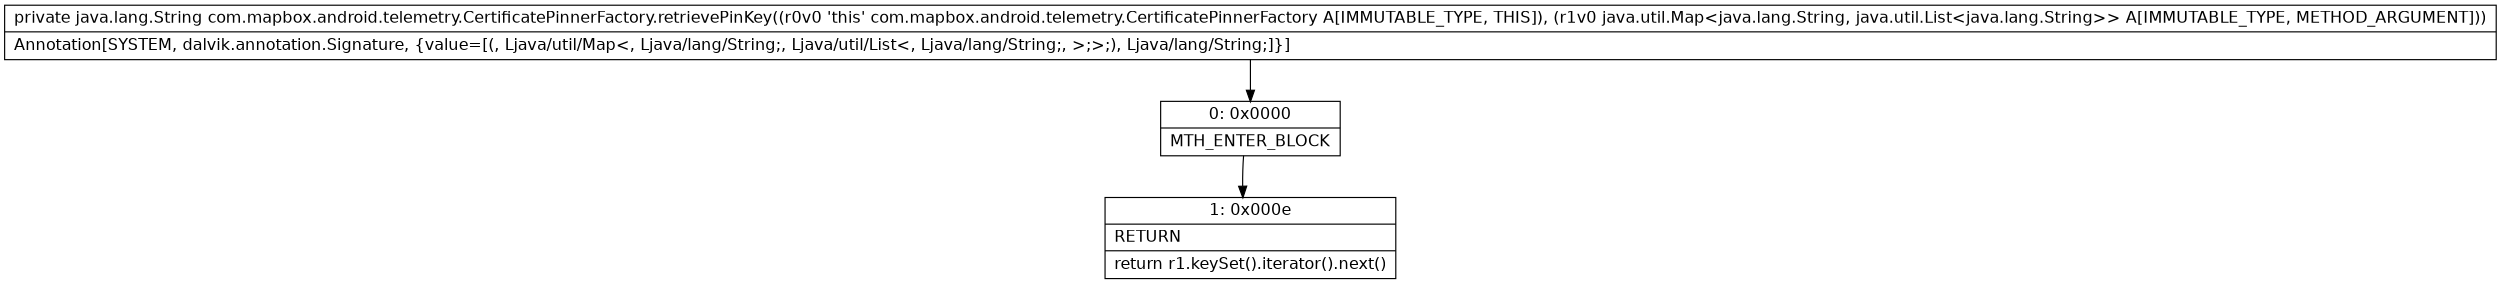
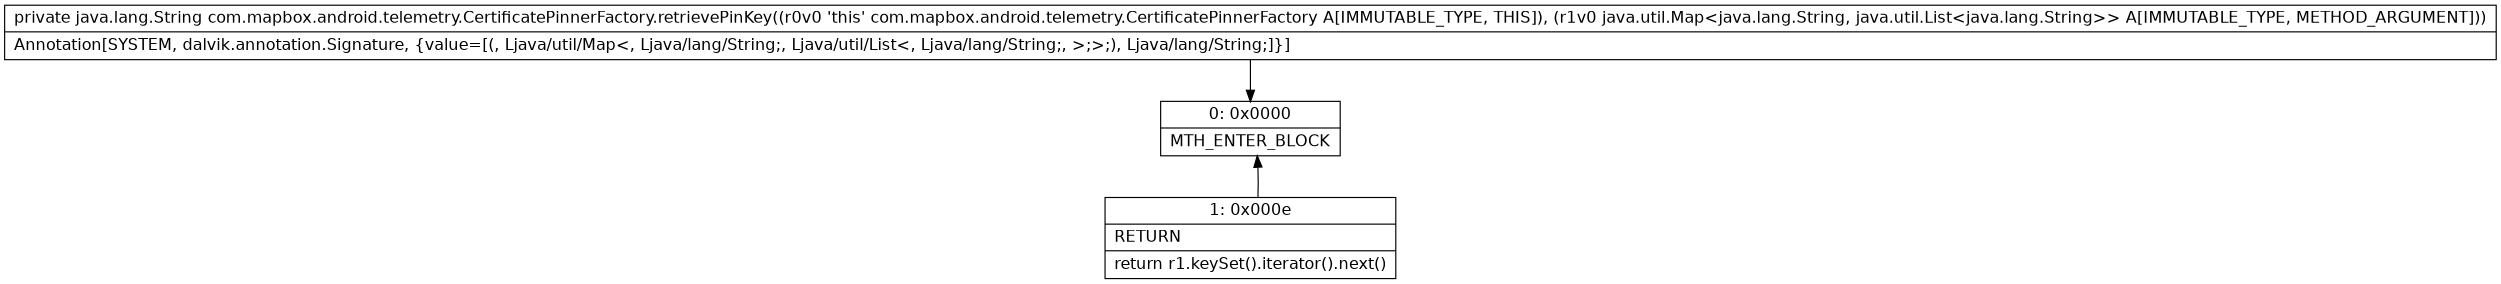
(1243, 171) -> (1258, 183)
